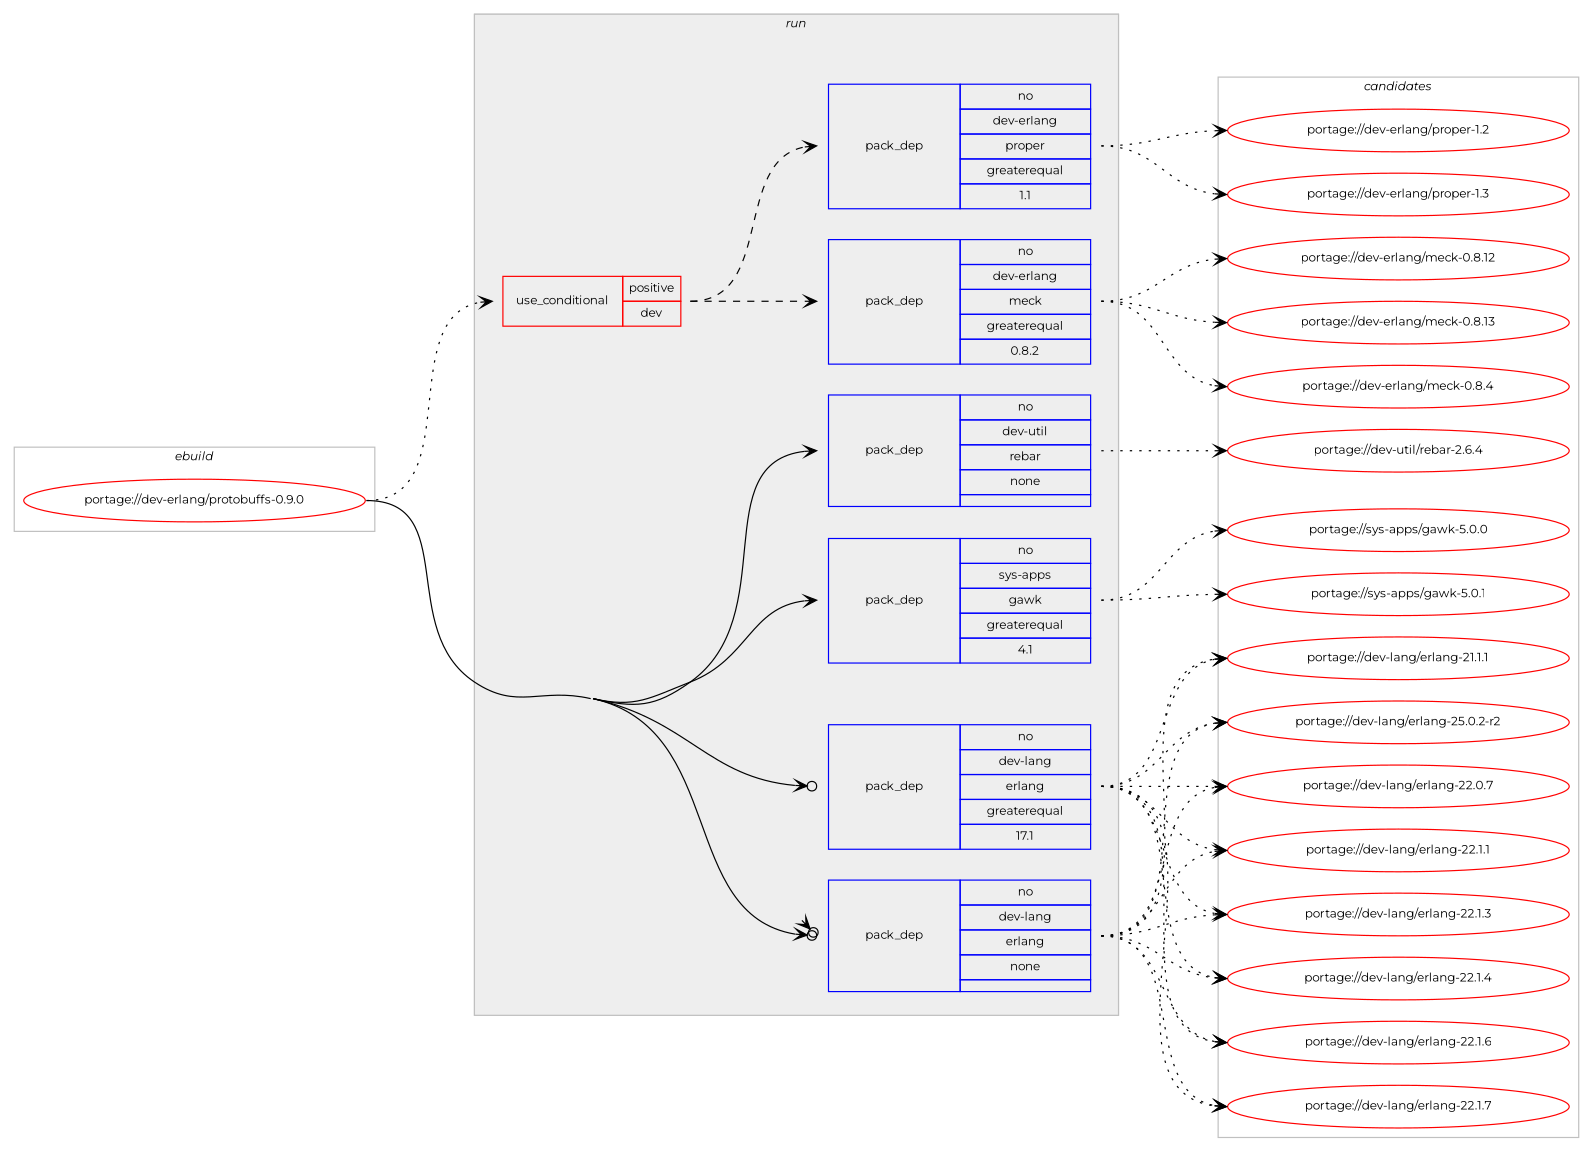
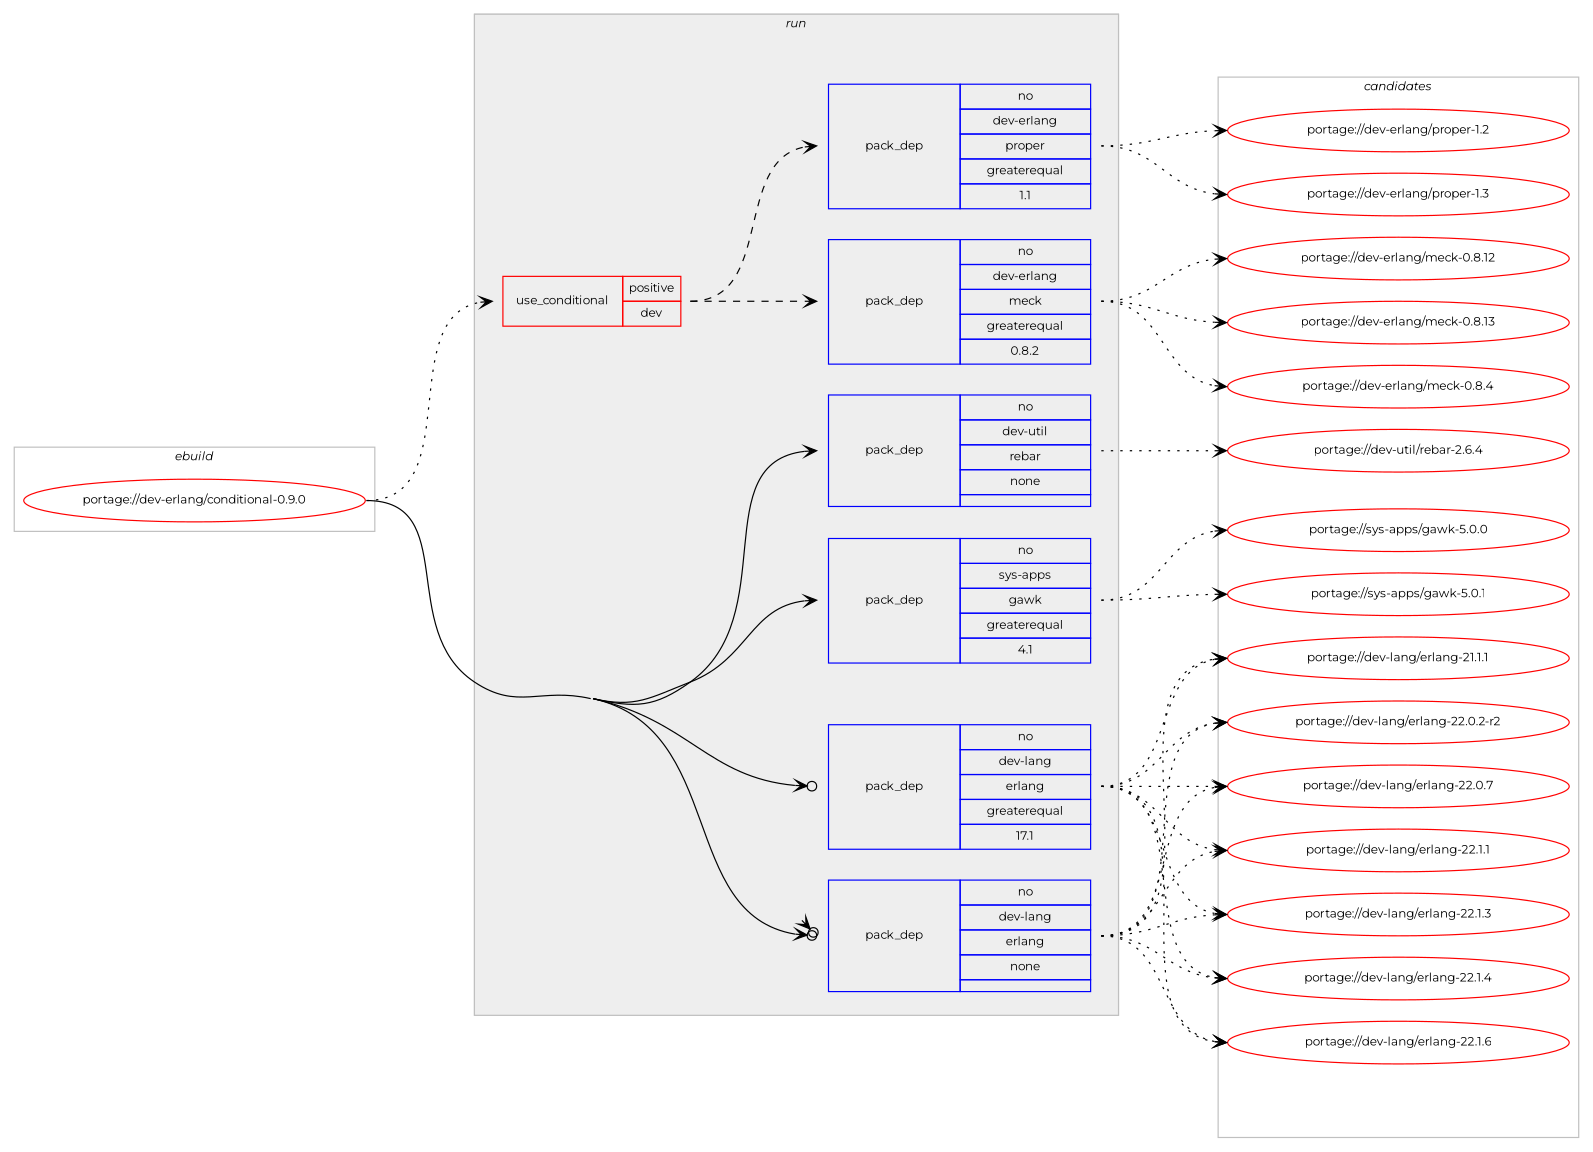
(195, 501) -> (195, 501)
(1398, 722) -> (1398, 722)
(1398, 1107) -> none
